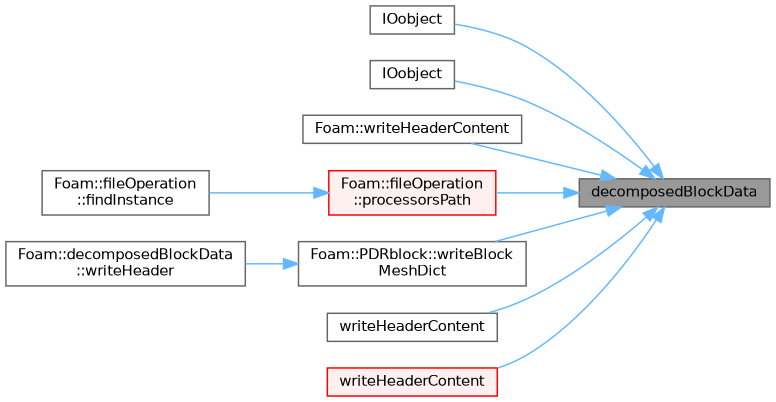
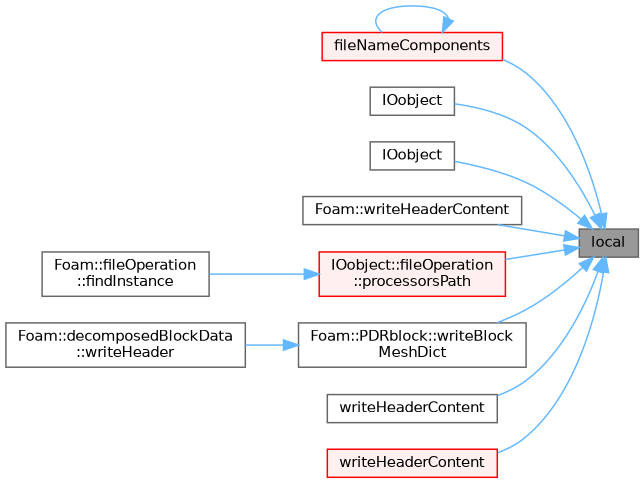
none -> (412, 47)
(412, 193) -> (412, 274)
(675, 193) -> (609, 243)
